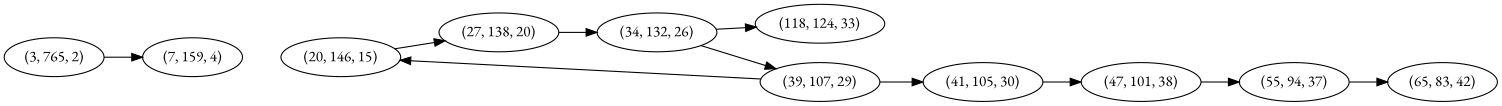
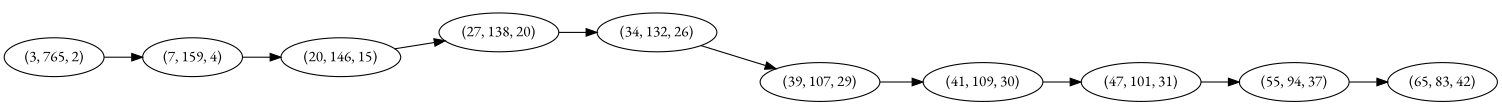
(820, 24) -> none
(586, 70) -> (256, 57)
(983, 82) -> (983, 82)
(1141, 82) -> (1141, 82)
